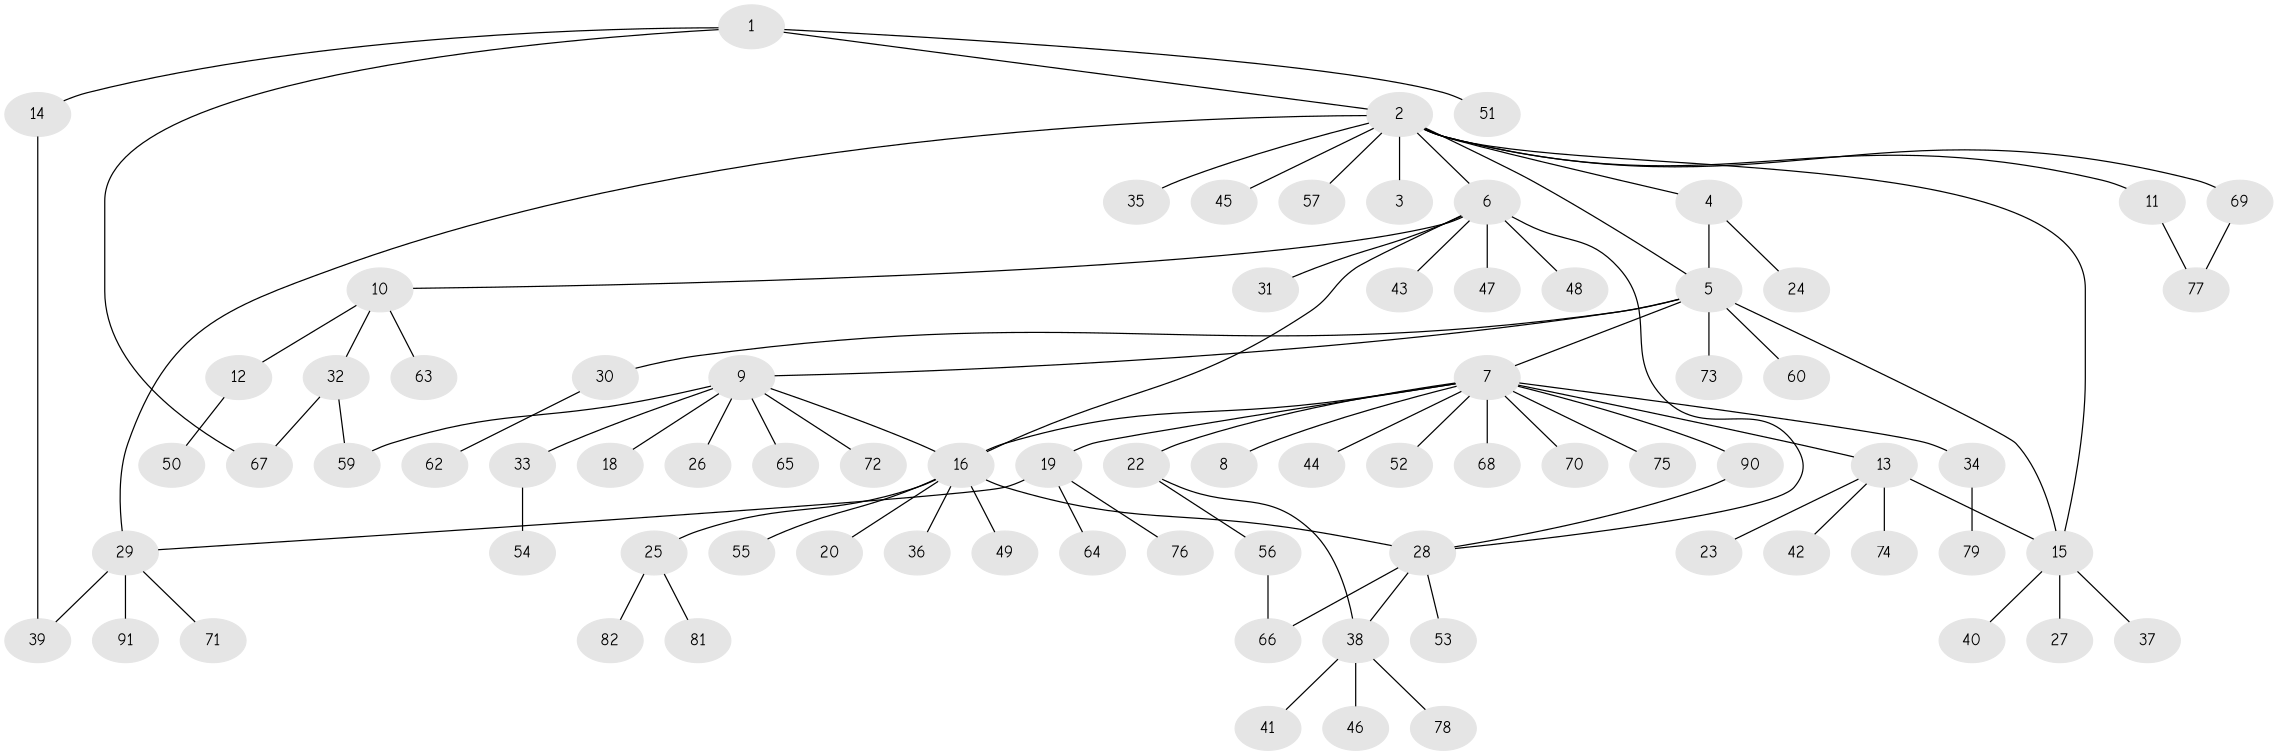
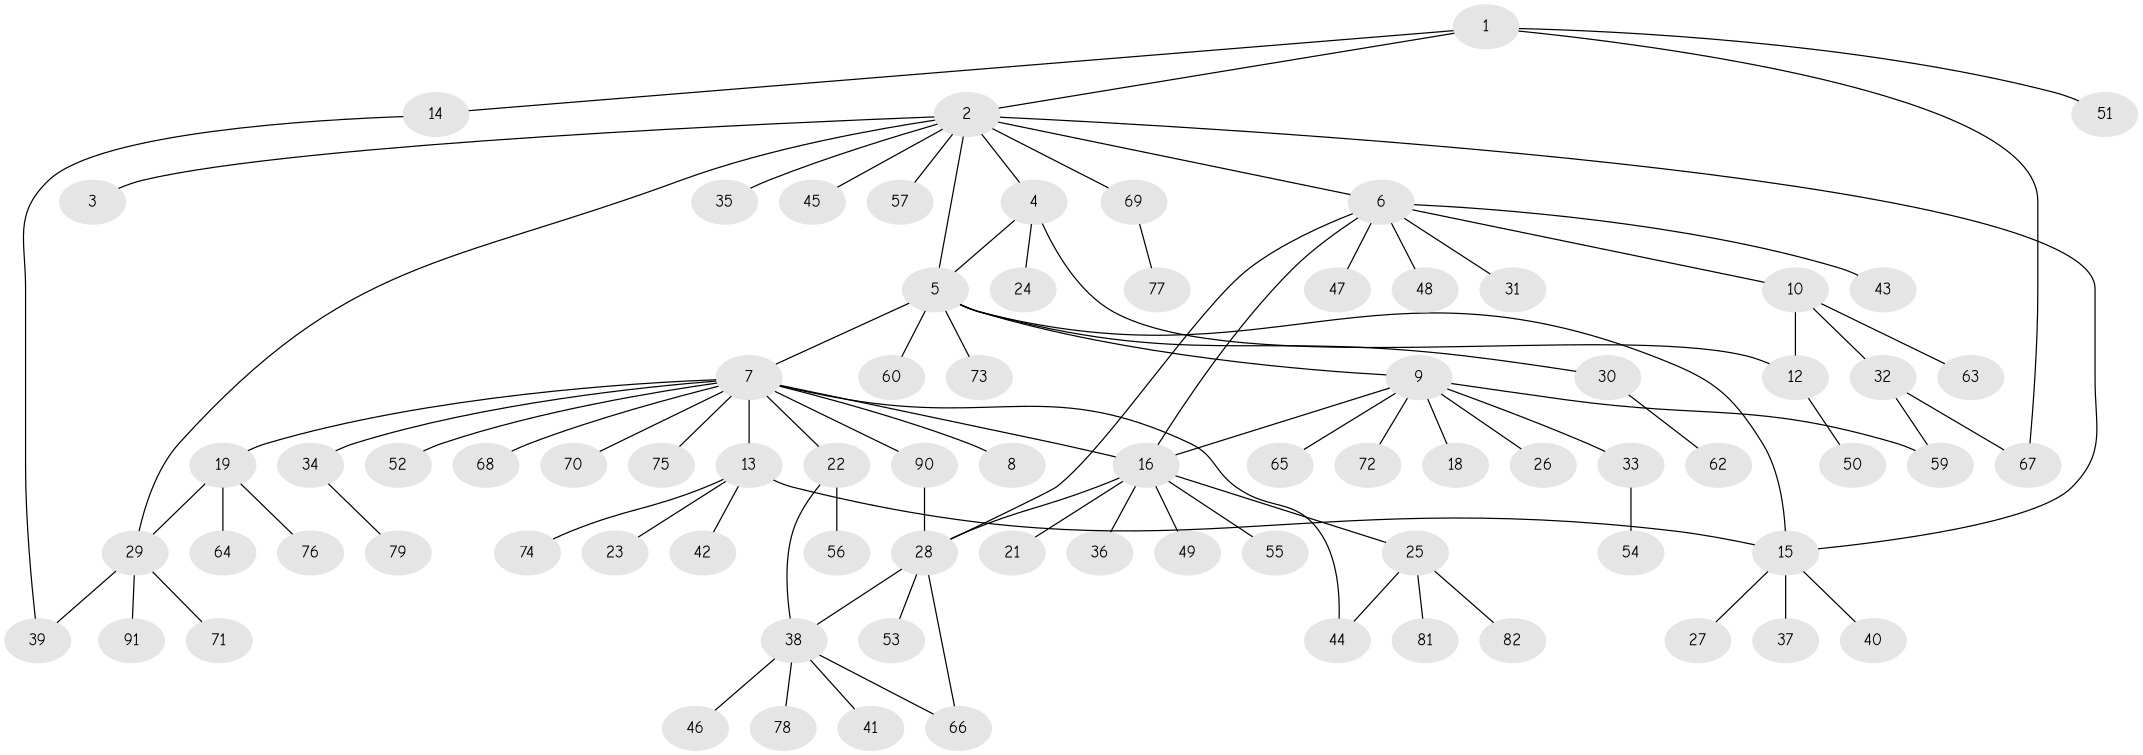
(2152, 202) -> none
none -> (1460, 347)
(829, 553) -> (1012, 553)
(1268, 597) -> (877, 685)
none -> (1376, 597)
